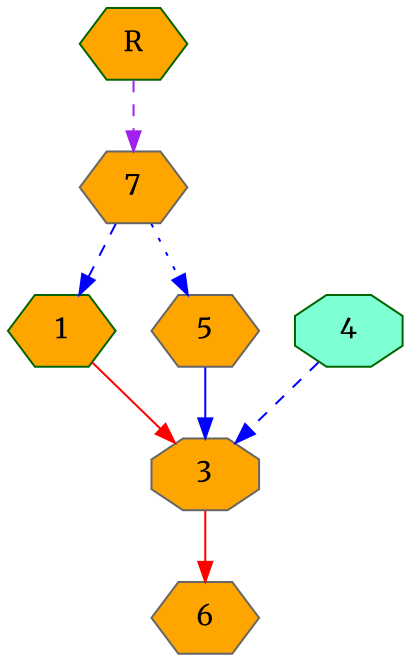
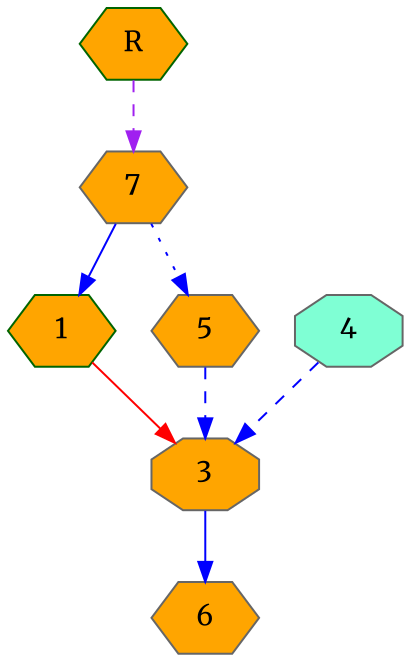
(102, 250) -> (102, 250)
(349, 331) -> (349, 331)
(205, 393) -> (205, 393)
(205, 536) -> (205, 536)
